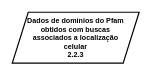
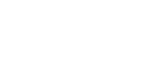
(76, 38) -> none
